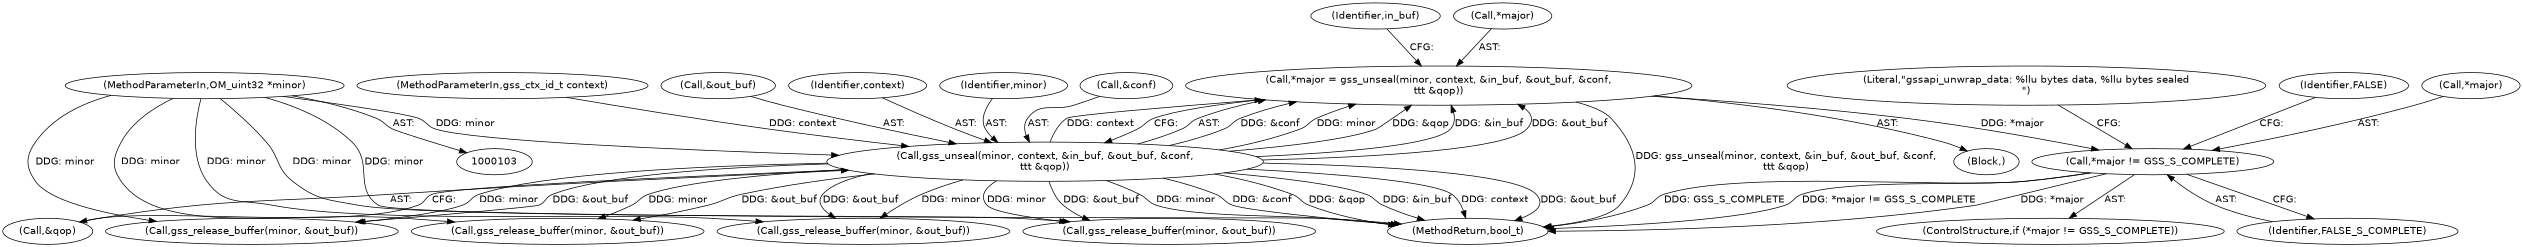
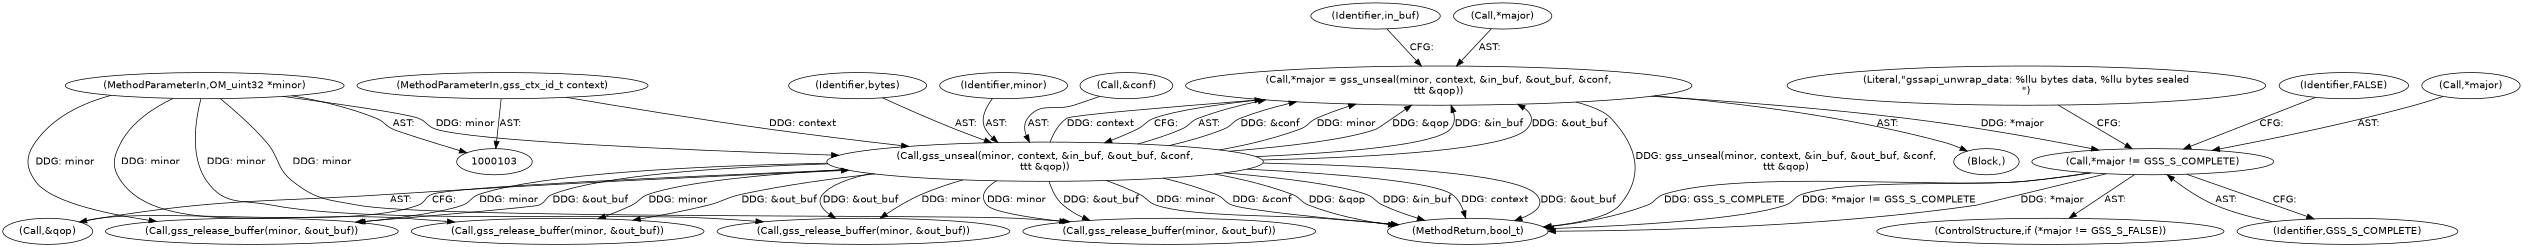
(718, 86) -> none
(858, 86) -> (858, 86)
none -> (499, 120)
(1068, 218) -> none
(2050, 231) -> (2050, 231)
(2347, 231) -> (2347, 231)
